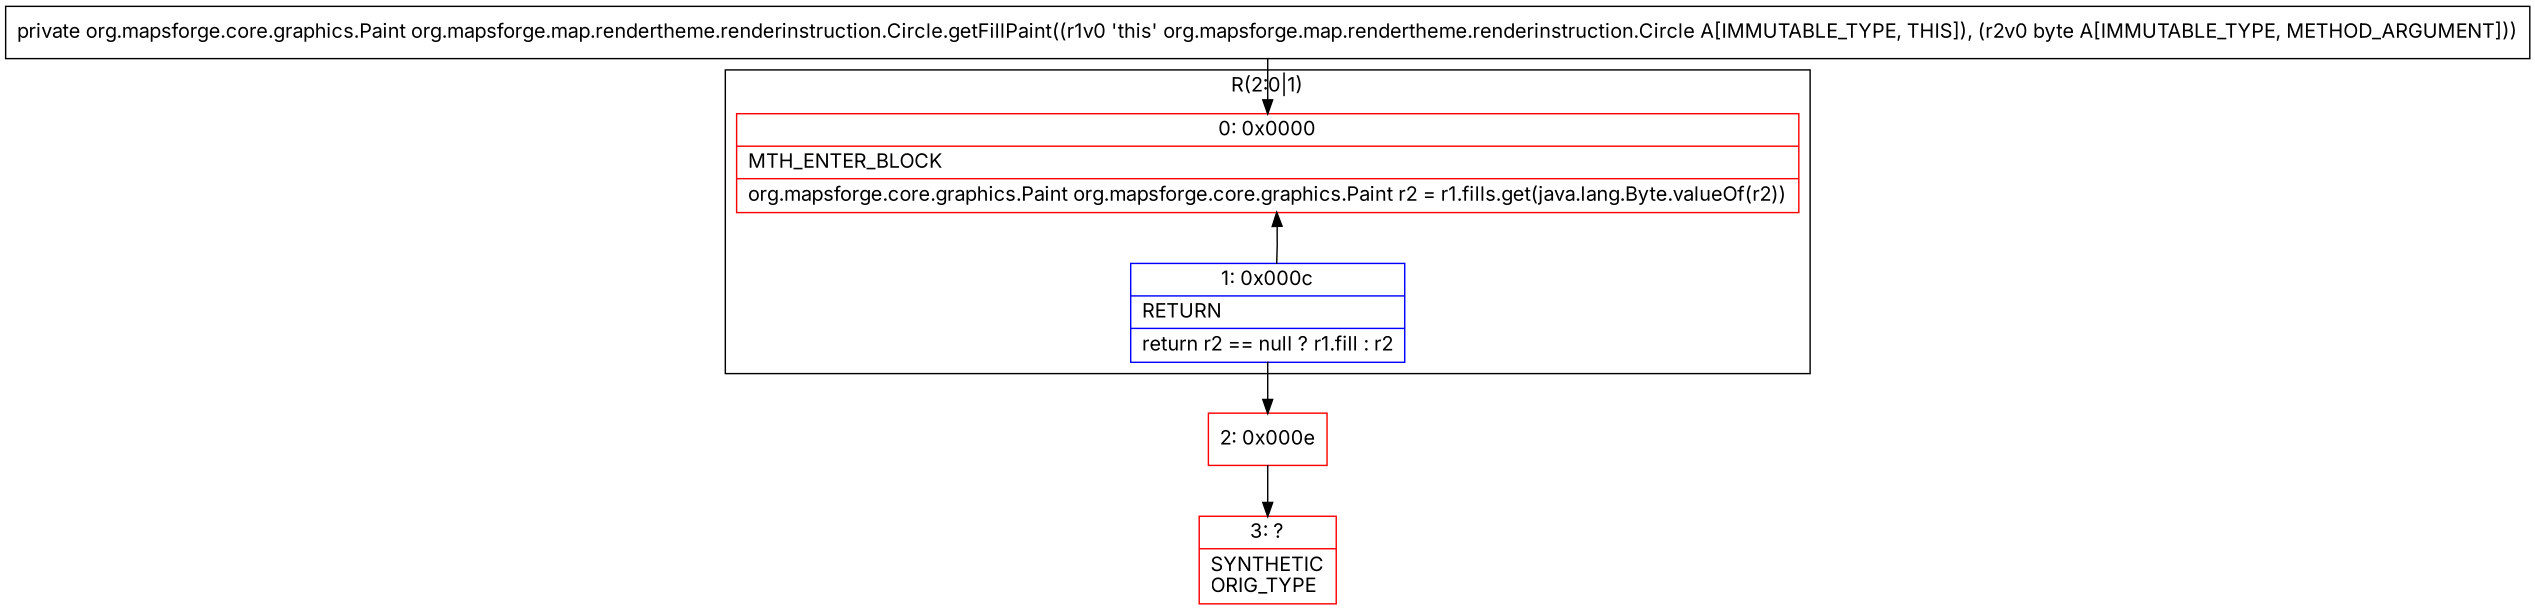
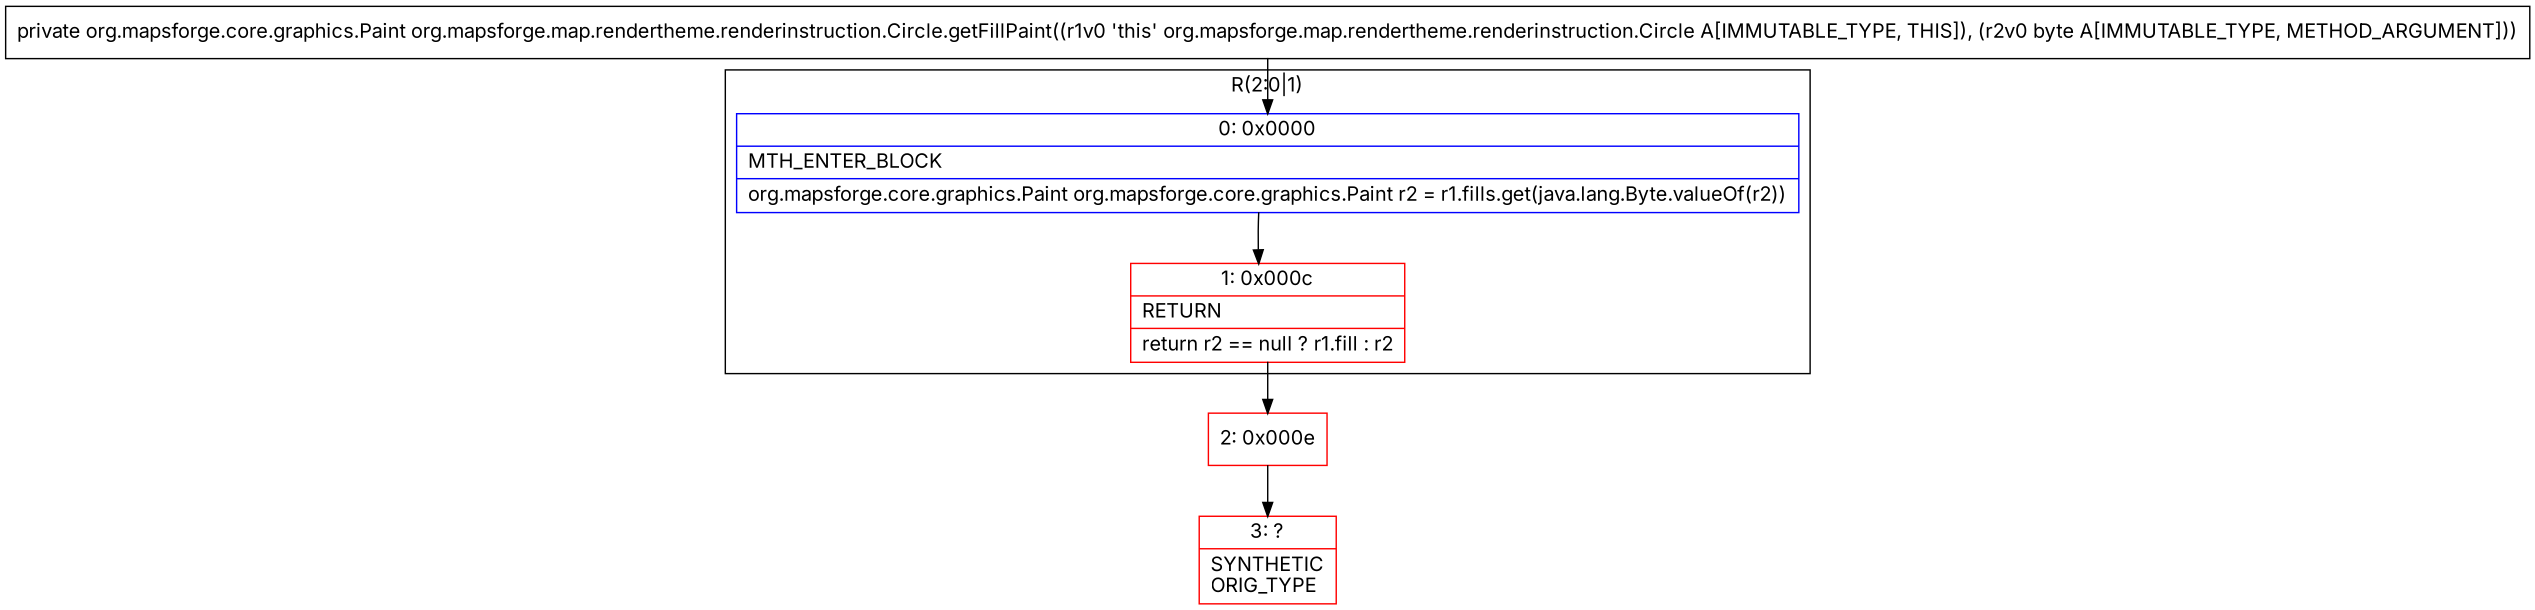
(1268, 163) -> (1268, 163)
(1277, 245) -> (1258, 231)
(1268, 313) -> (1268, 313)
